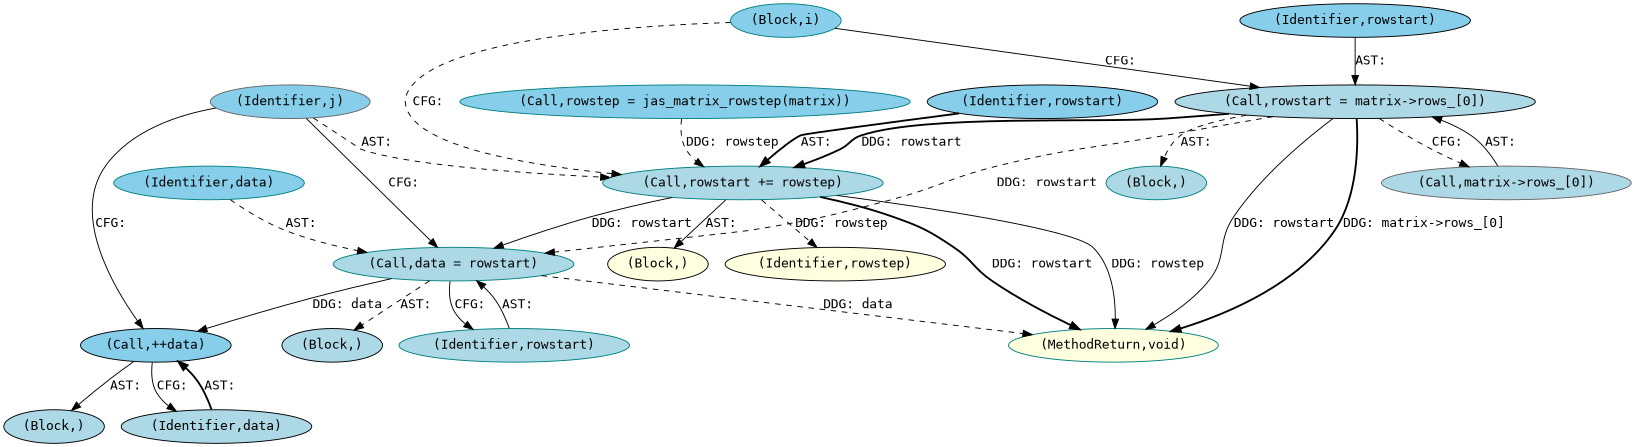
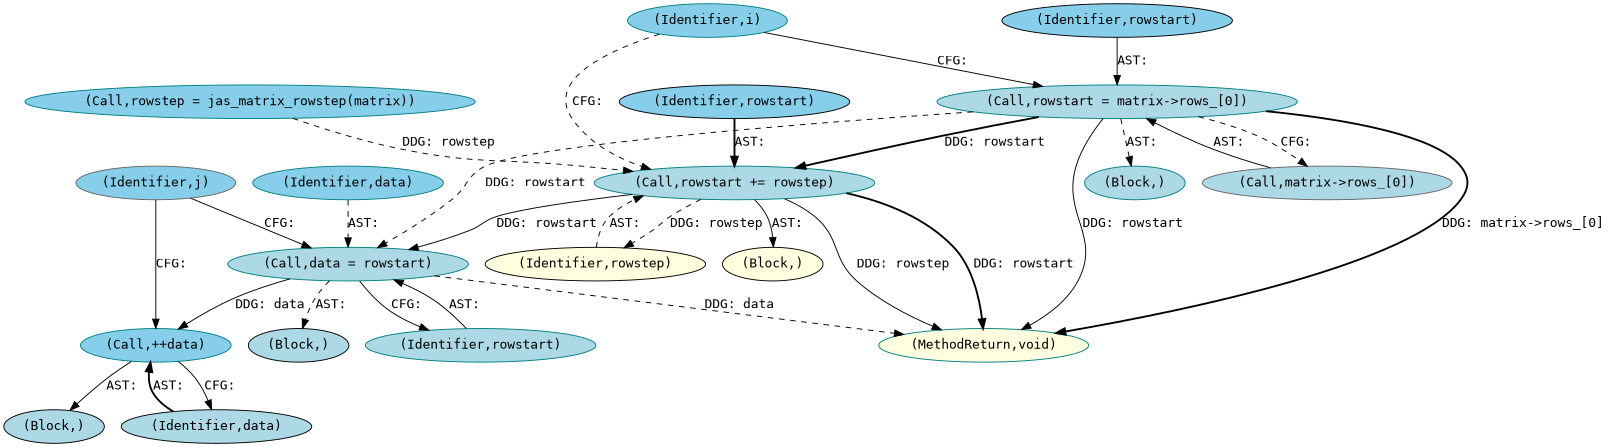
(786, 21) -> (707, 21)
(1355, 102) -> (1117, 102)
(452, 166) -> (608, 218)
(156, 345) -> (156, 345)
